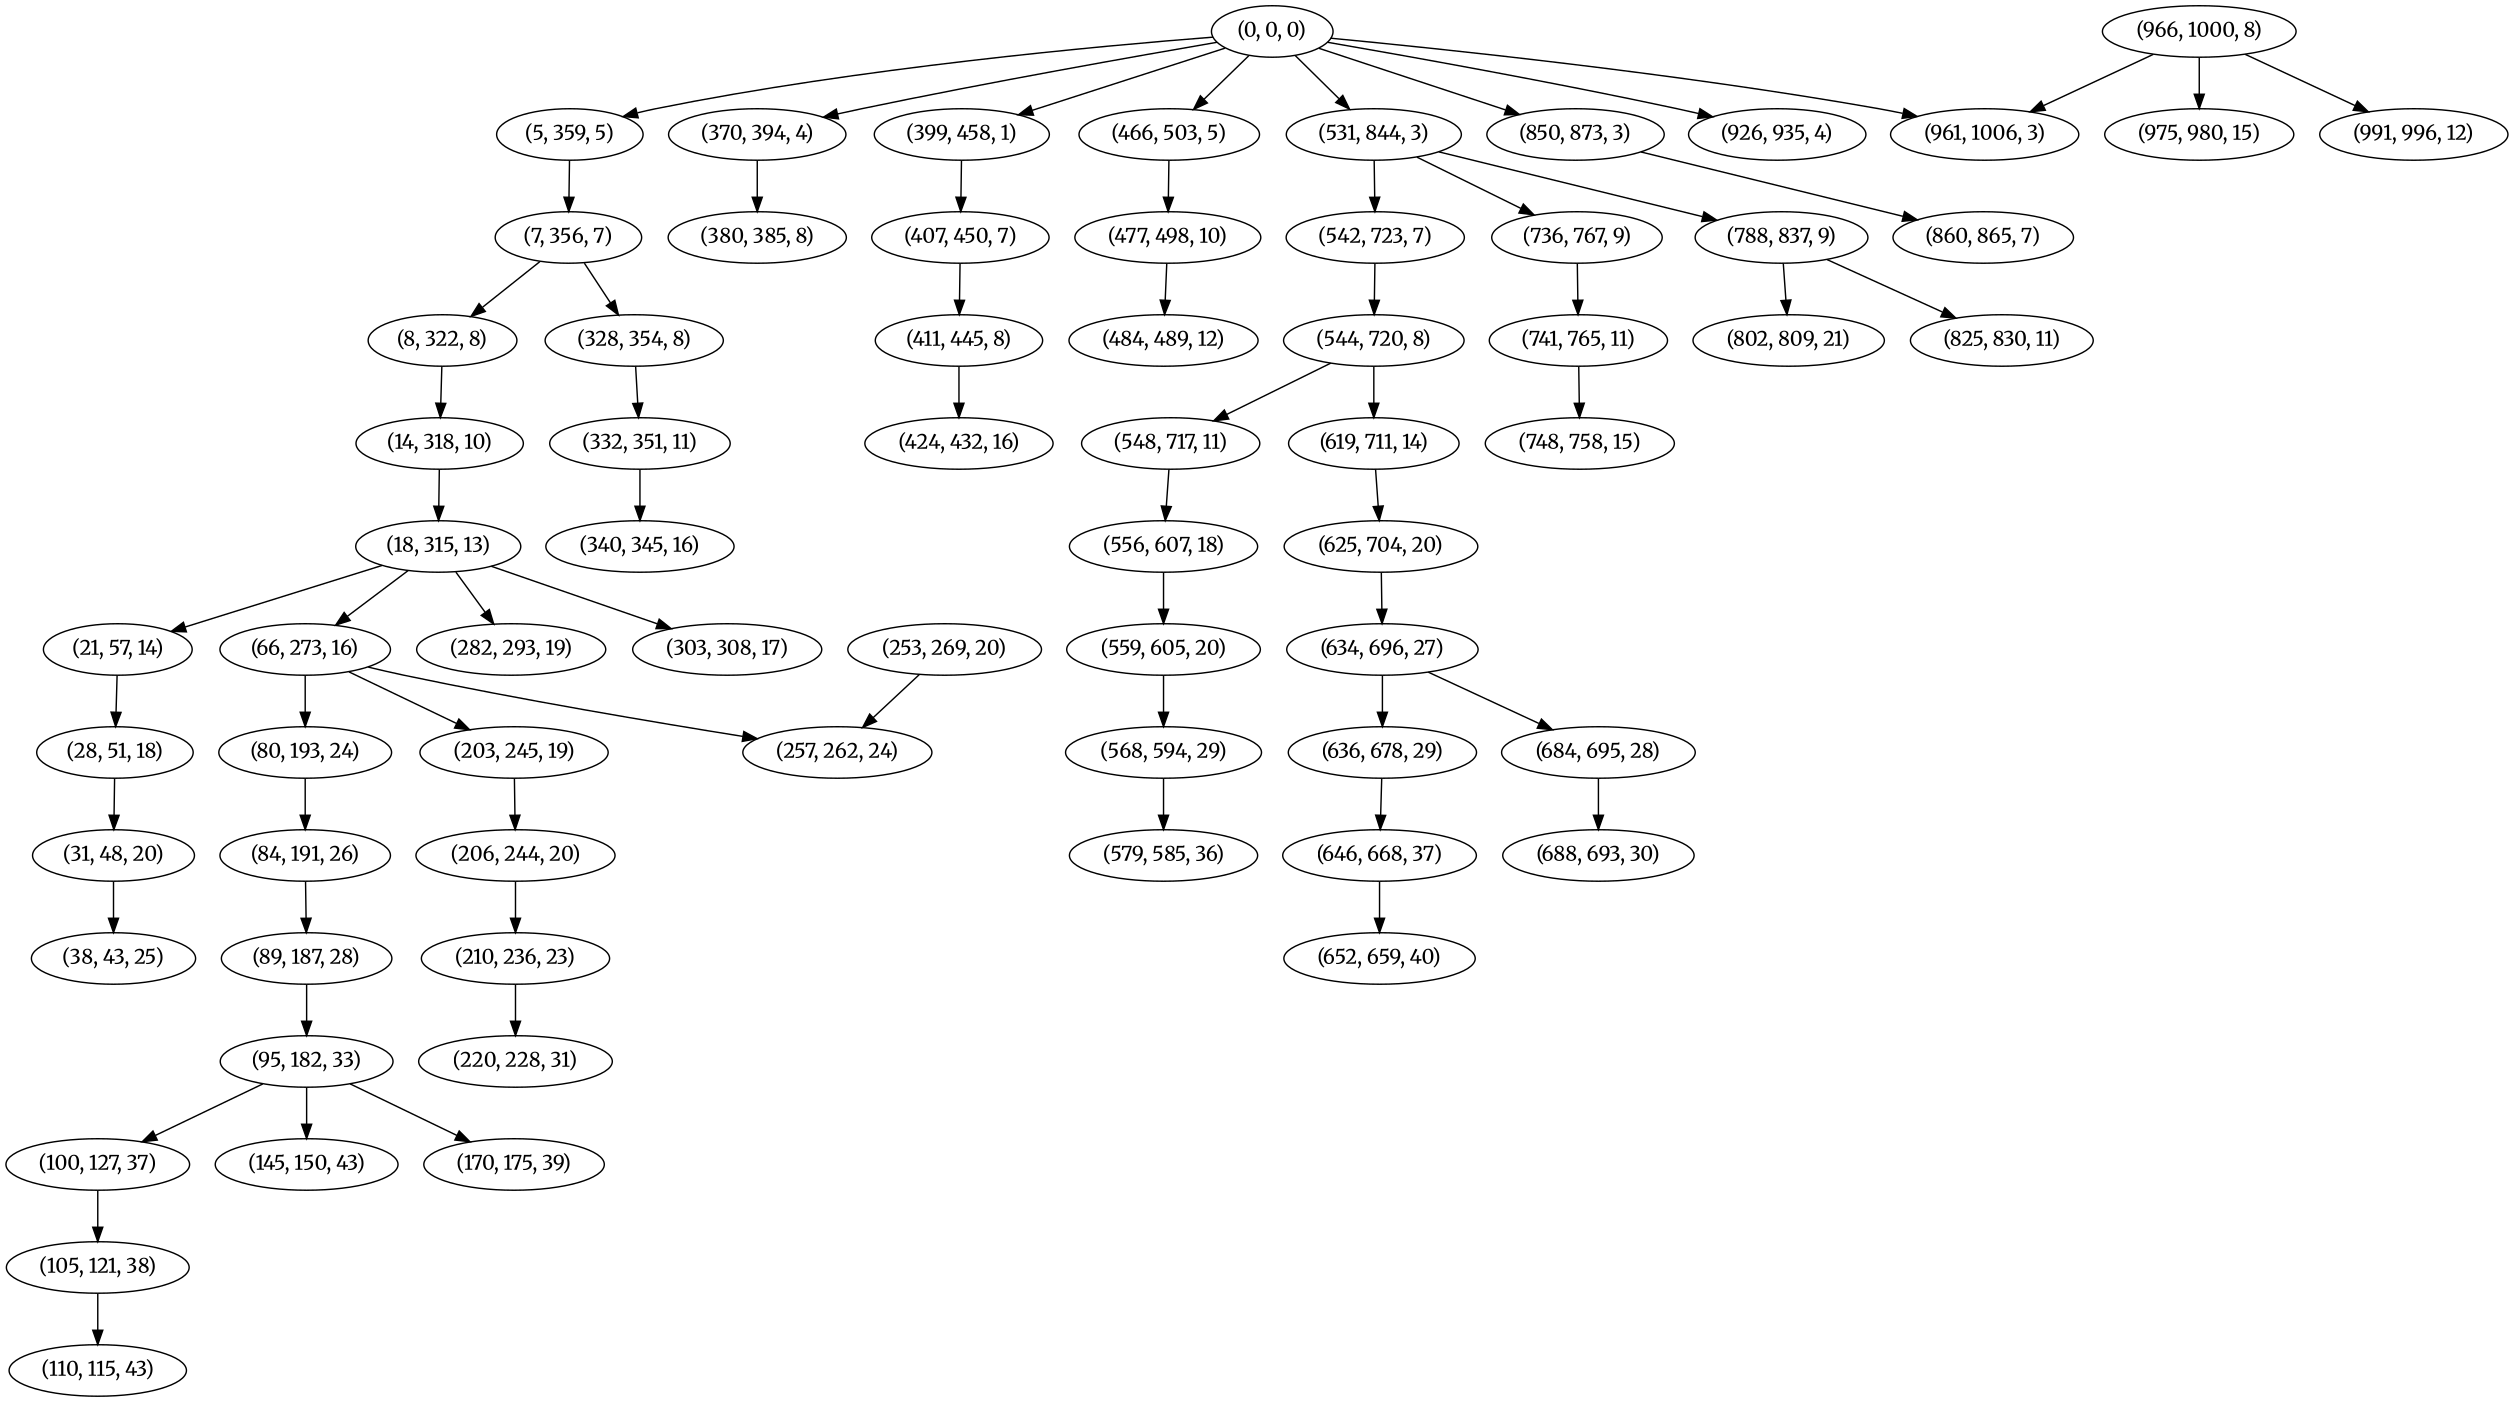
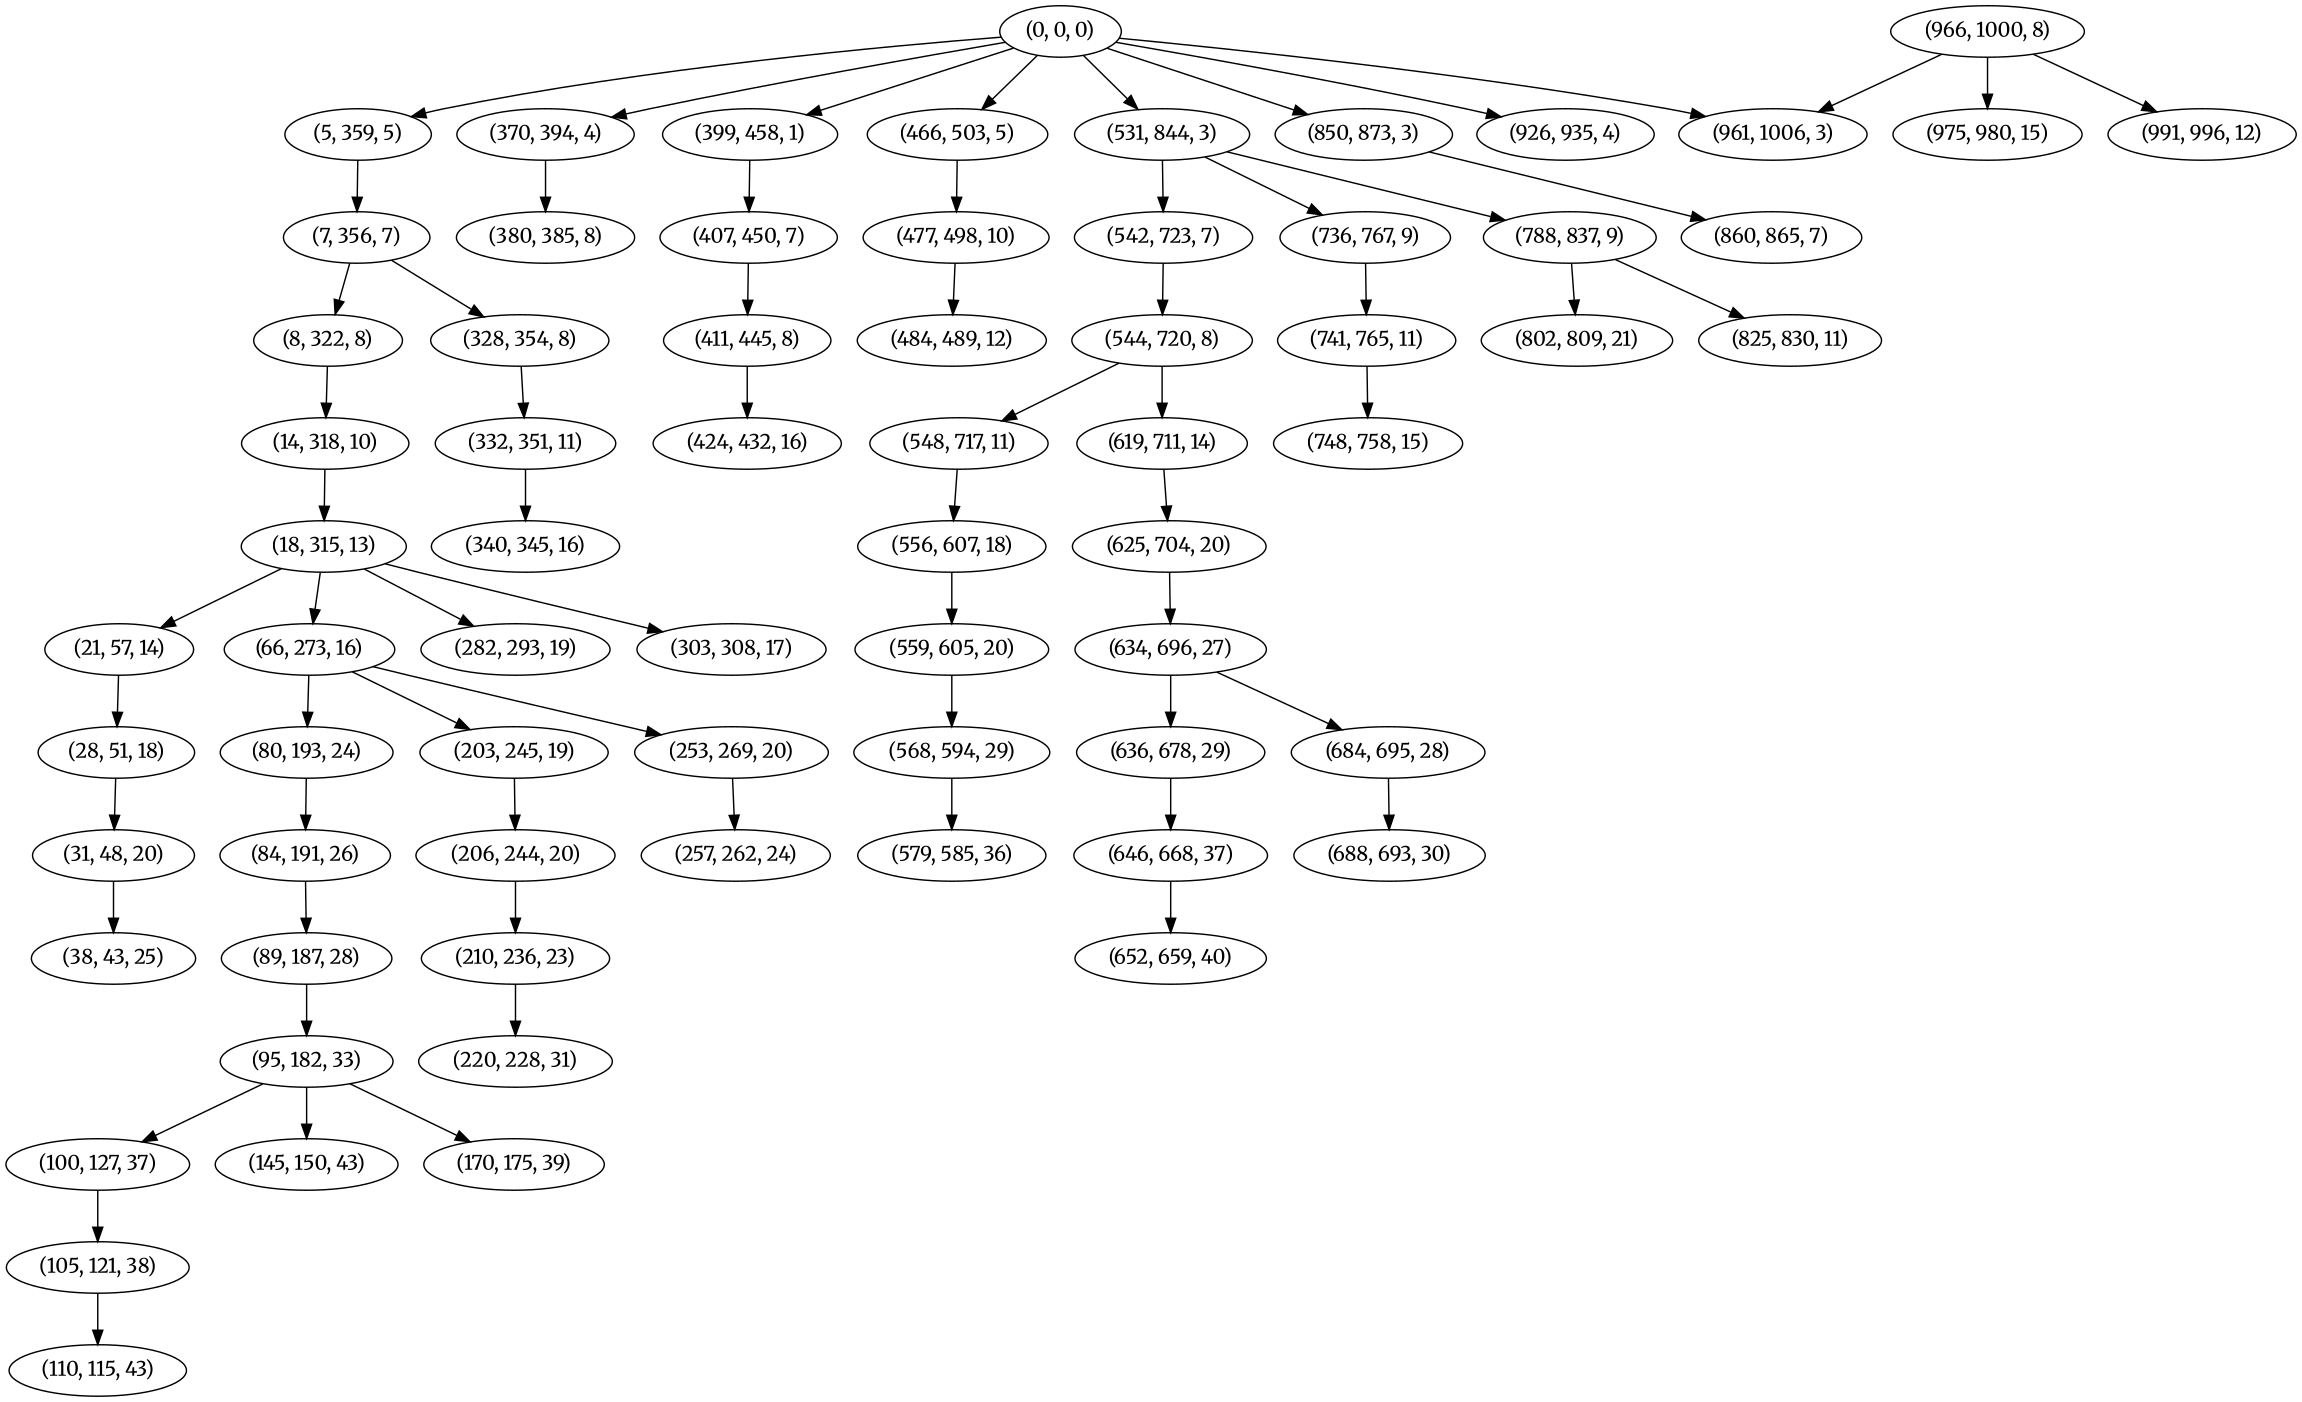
(555, 705) -> (510, 699)
